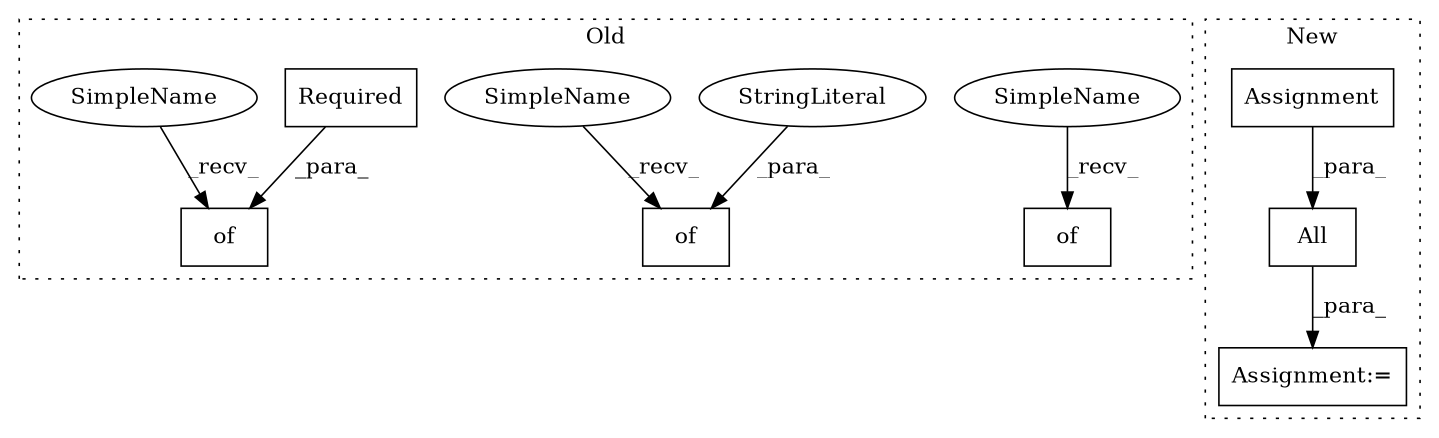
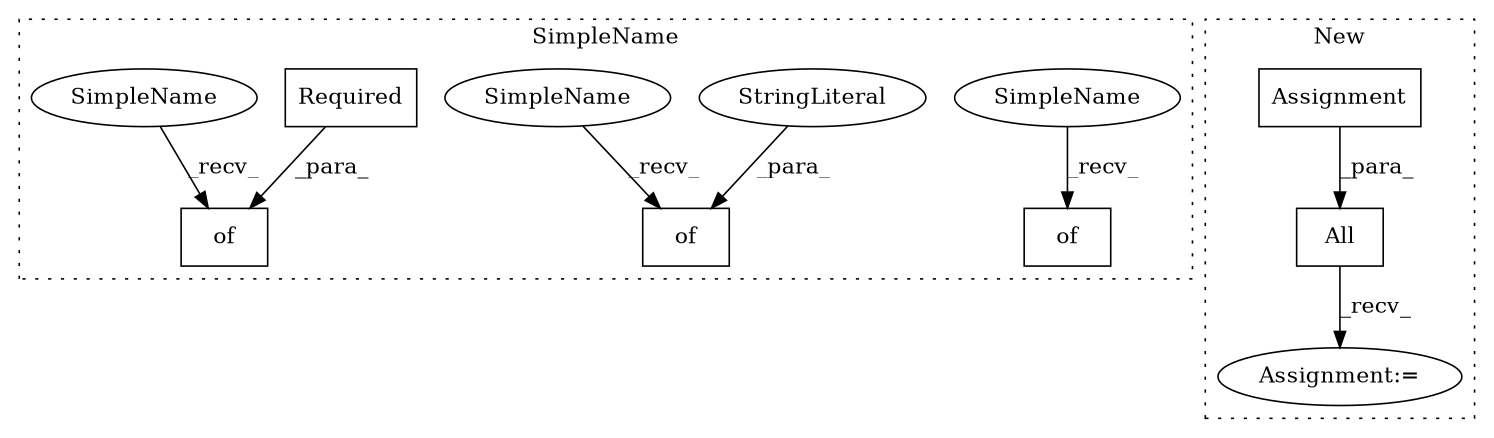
(606, 38) -> (606, 38)
(1350, 307) -> (1376, 307)
(1313, 377) -> (1340, 377)
